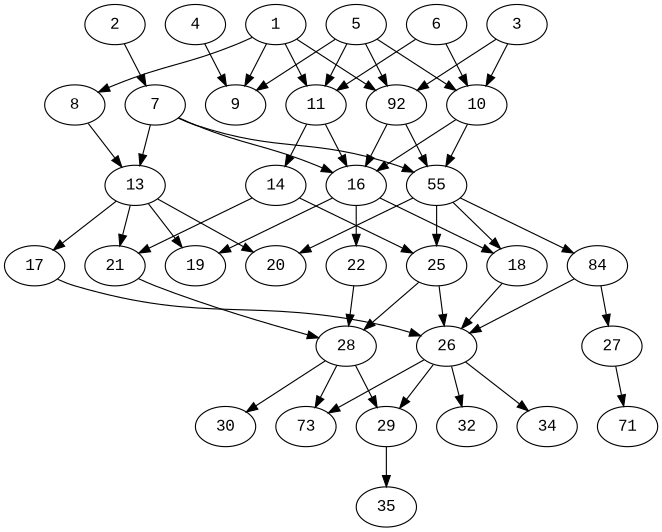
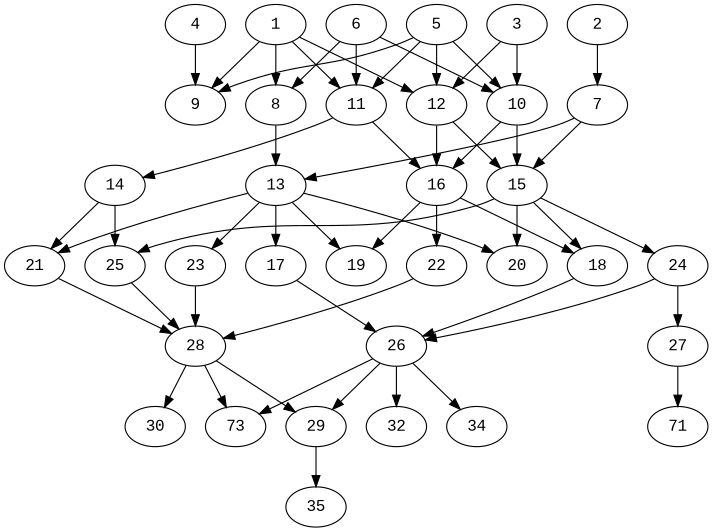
none -> (320, 61)
(396, 105) -> (437, 105)
(269, 149) -> none
(437, 185) -> (517, 185)
none -> (195, 266)
(597, 266) -> (678, 266)
(441, 300) -> none
